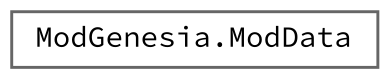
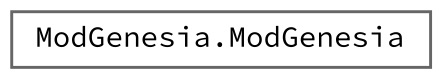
(195, 40) -> (221, 40)
